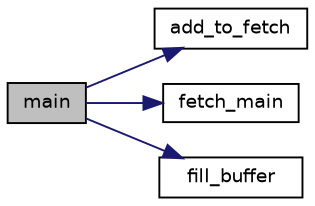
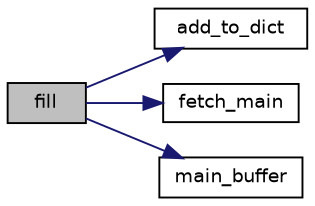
(231, 29) -> (231, 29)
(47, 103) -> (47, 103)
(231, 177) -> (231, 177)
